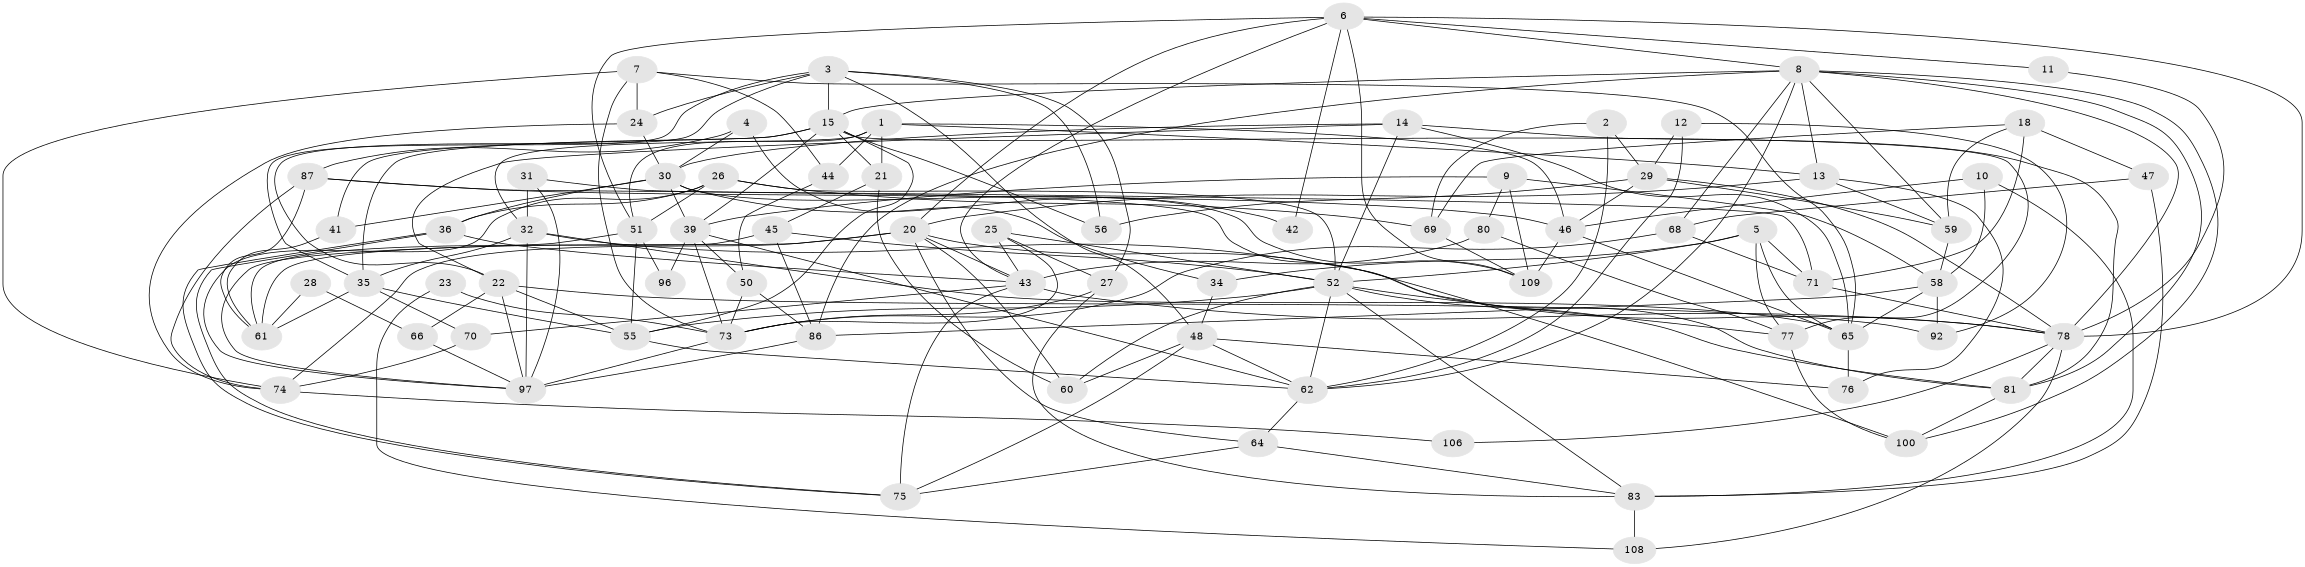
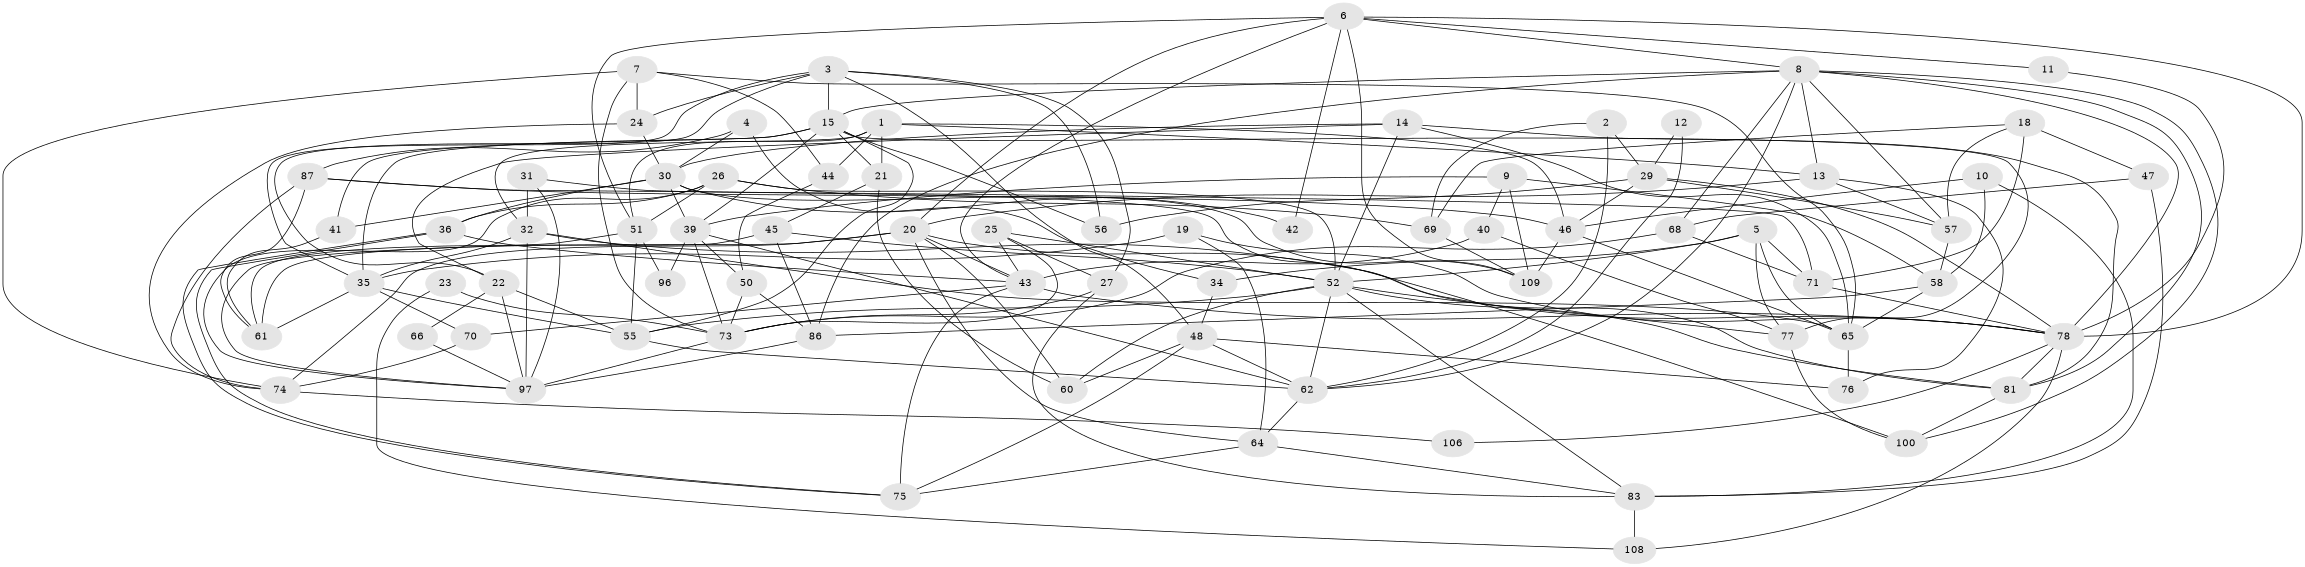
none -> (1183, 230)
(1484, 230) -> (1484, 230)
(1951, 230) -> (1951, 230)
(311, 283) -> none
(1937, 337) -> none
